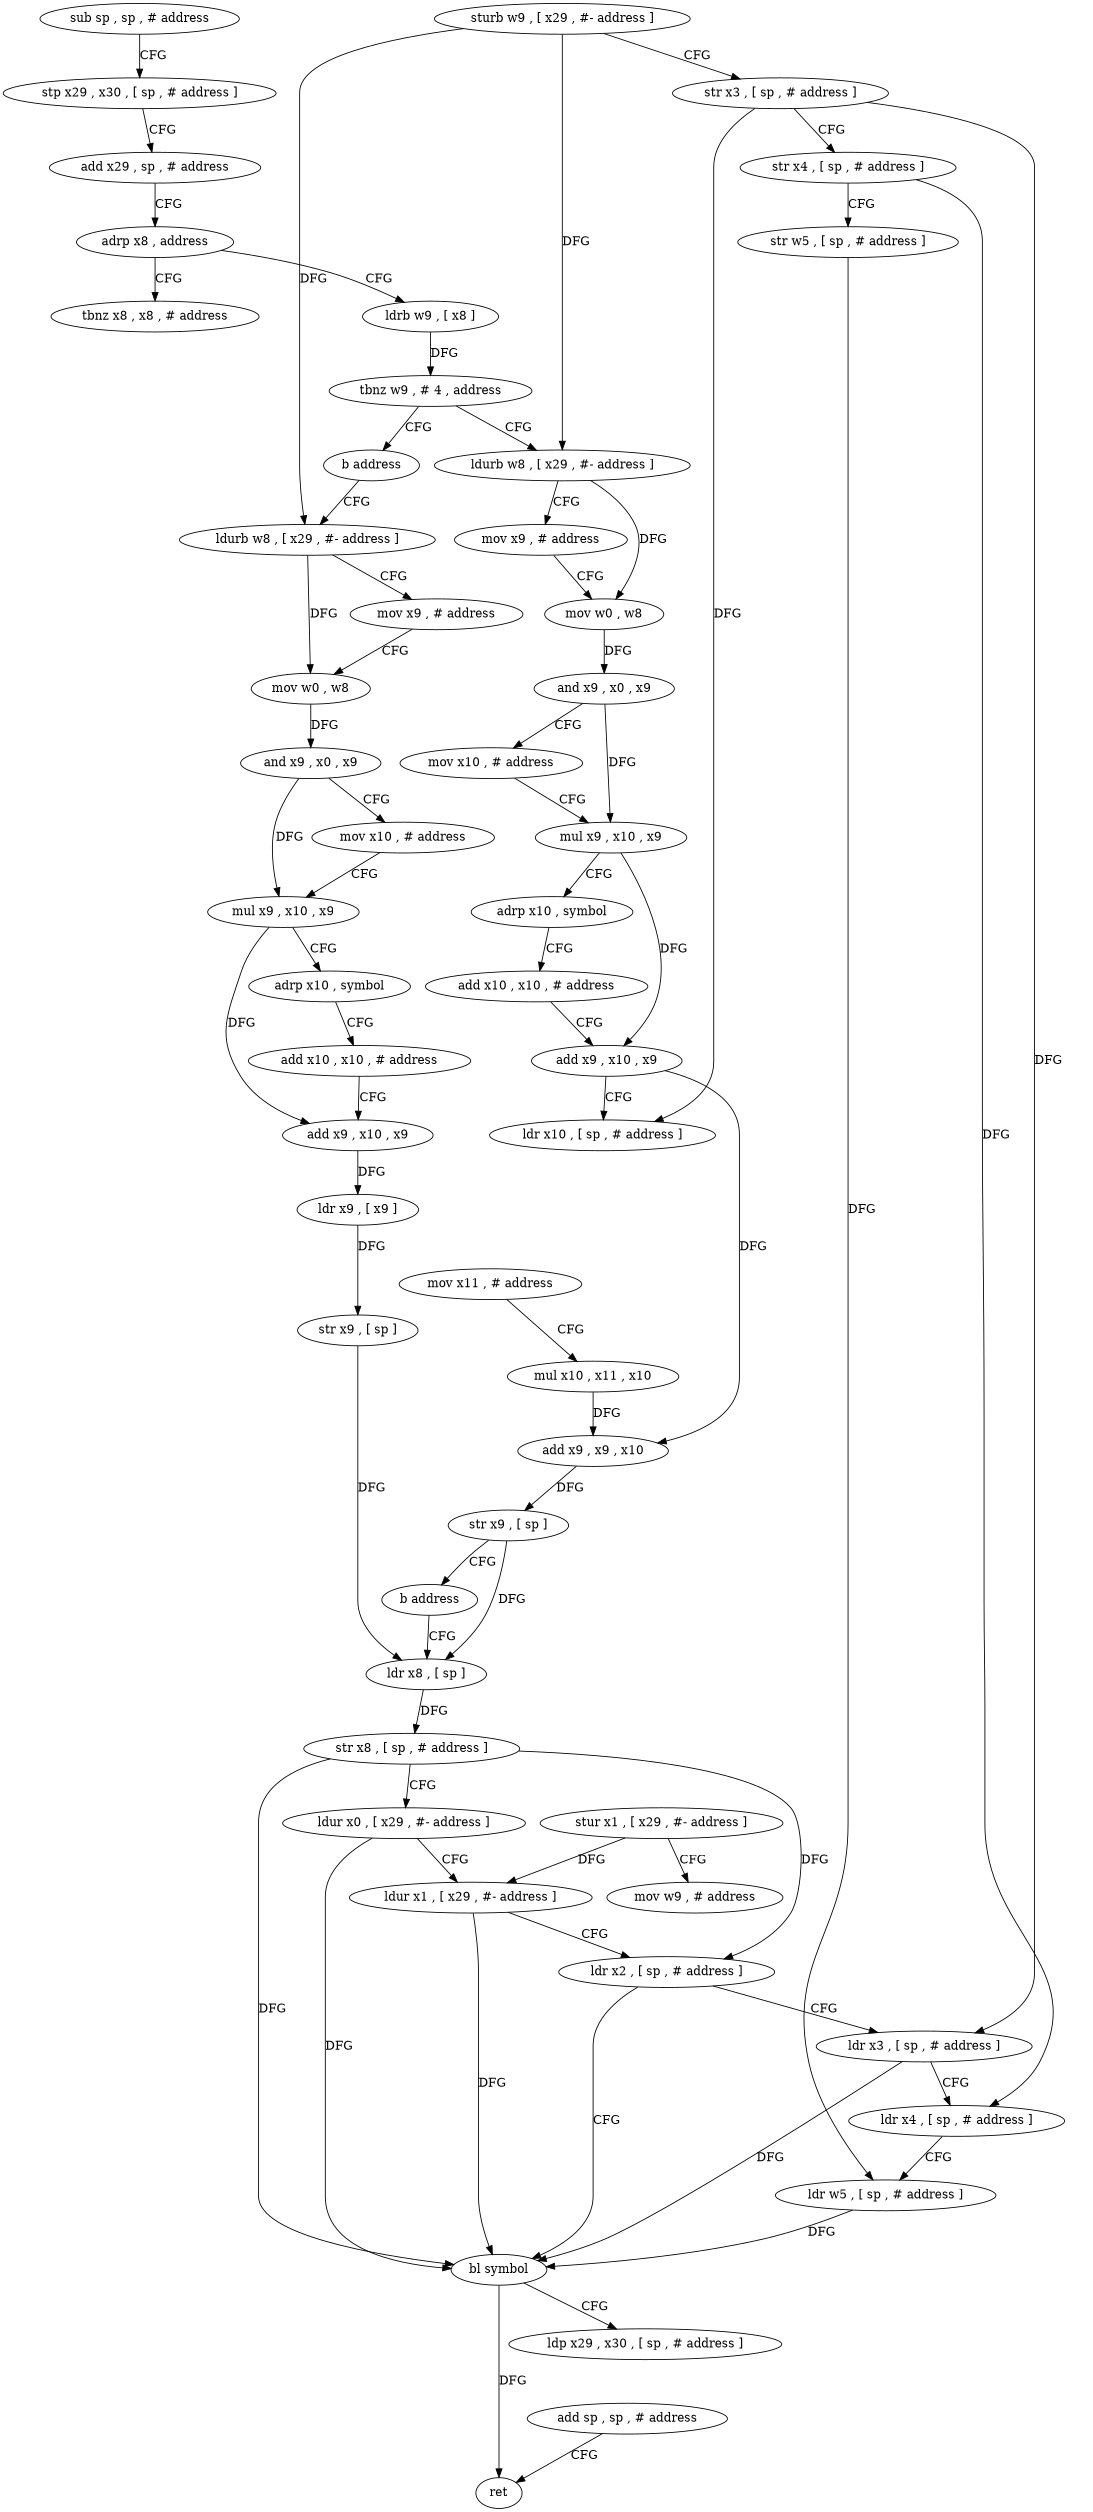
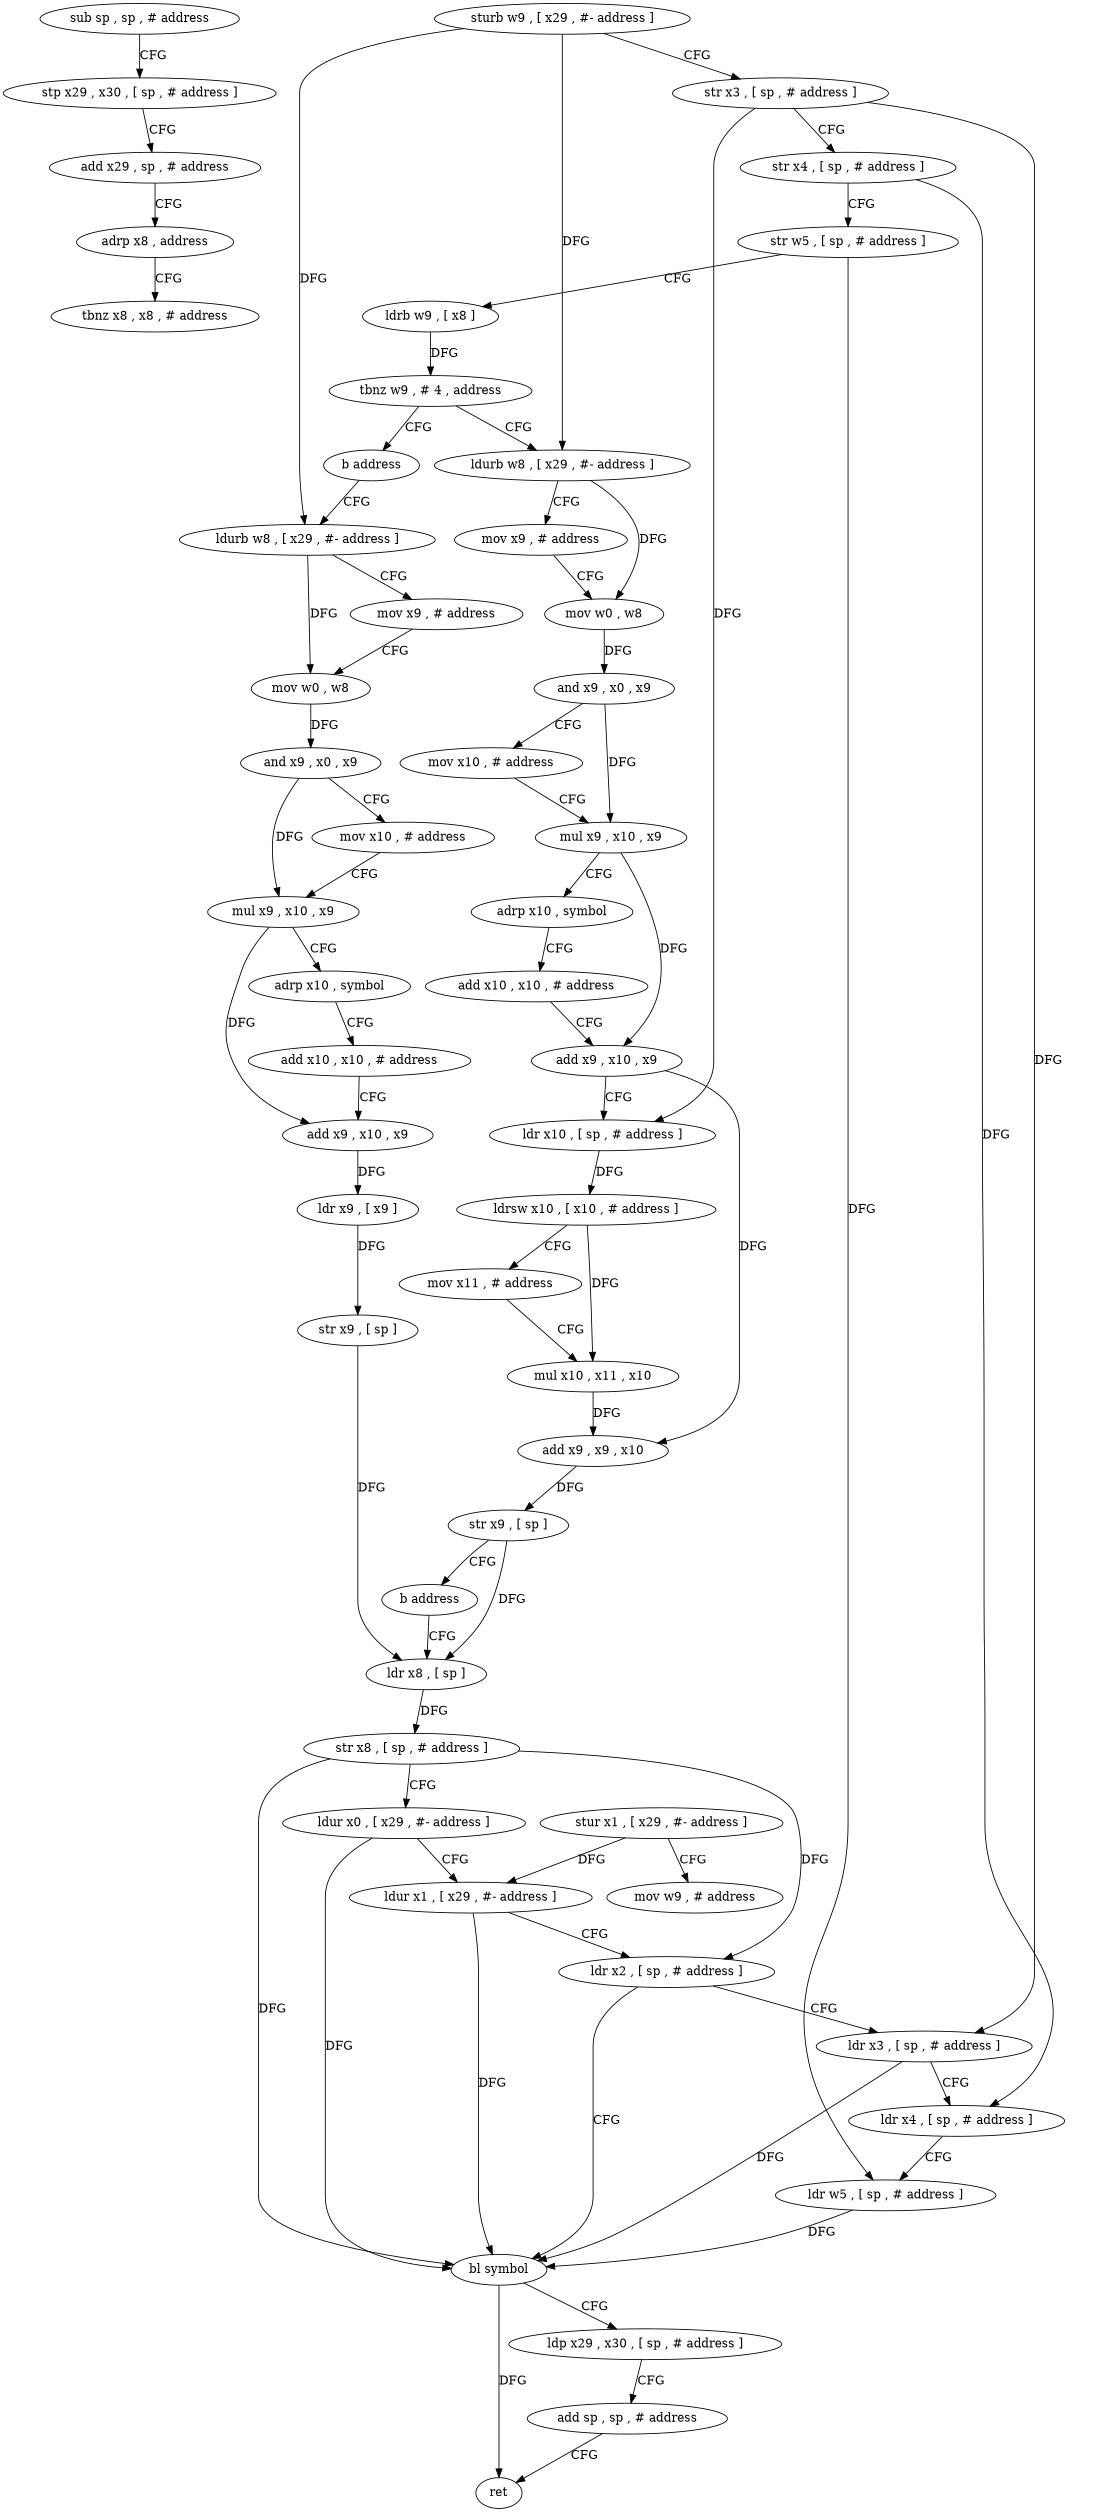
(311, 267) -> (637, 280)
none -> (586, 1210)
none -> (637, 2377)
